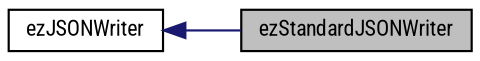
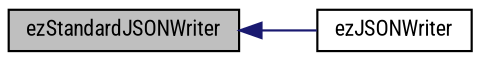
(213, 30) -> (289, 30)
